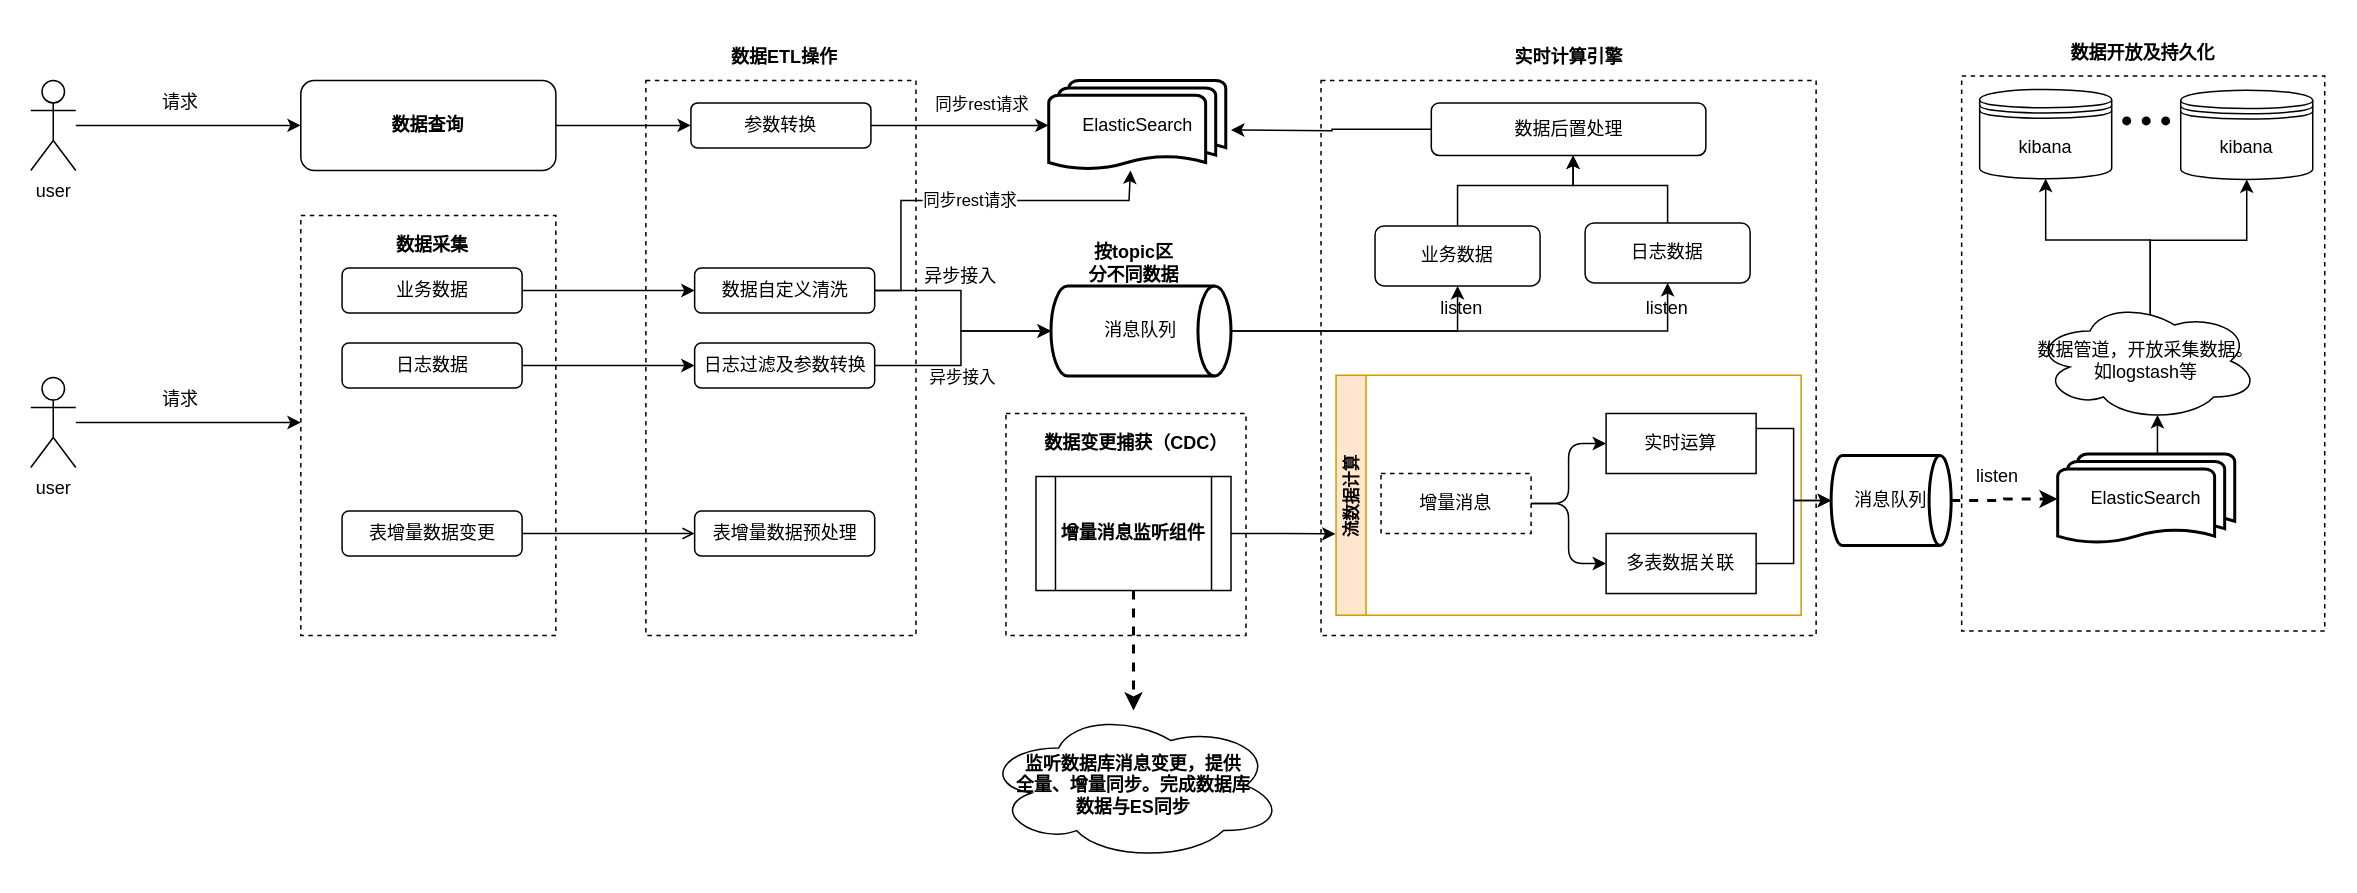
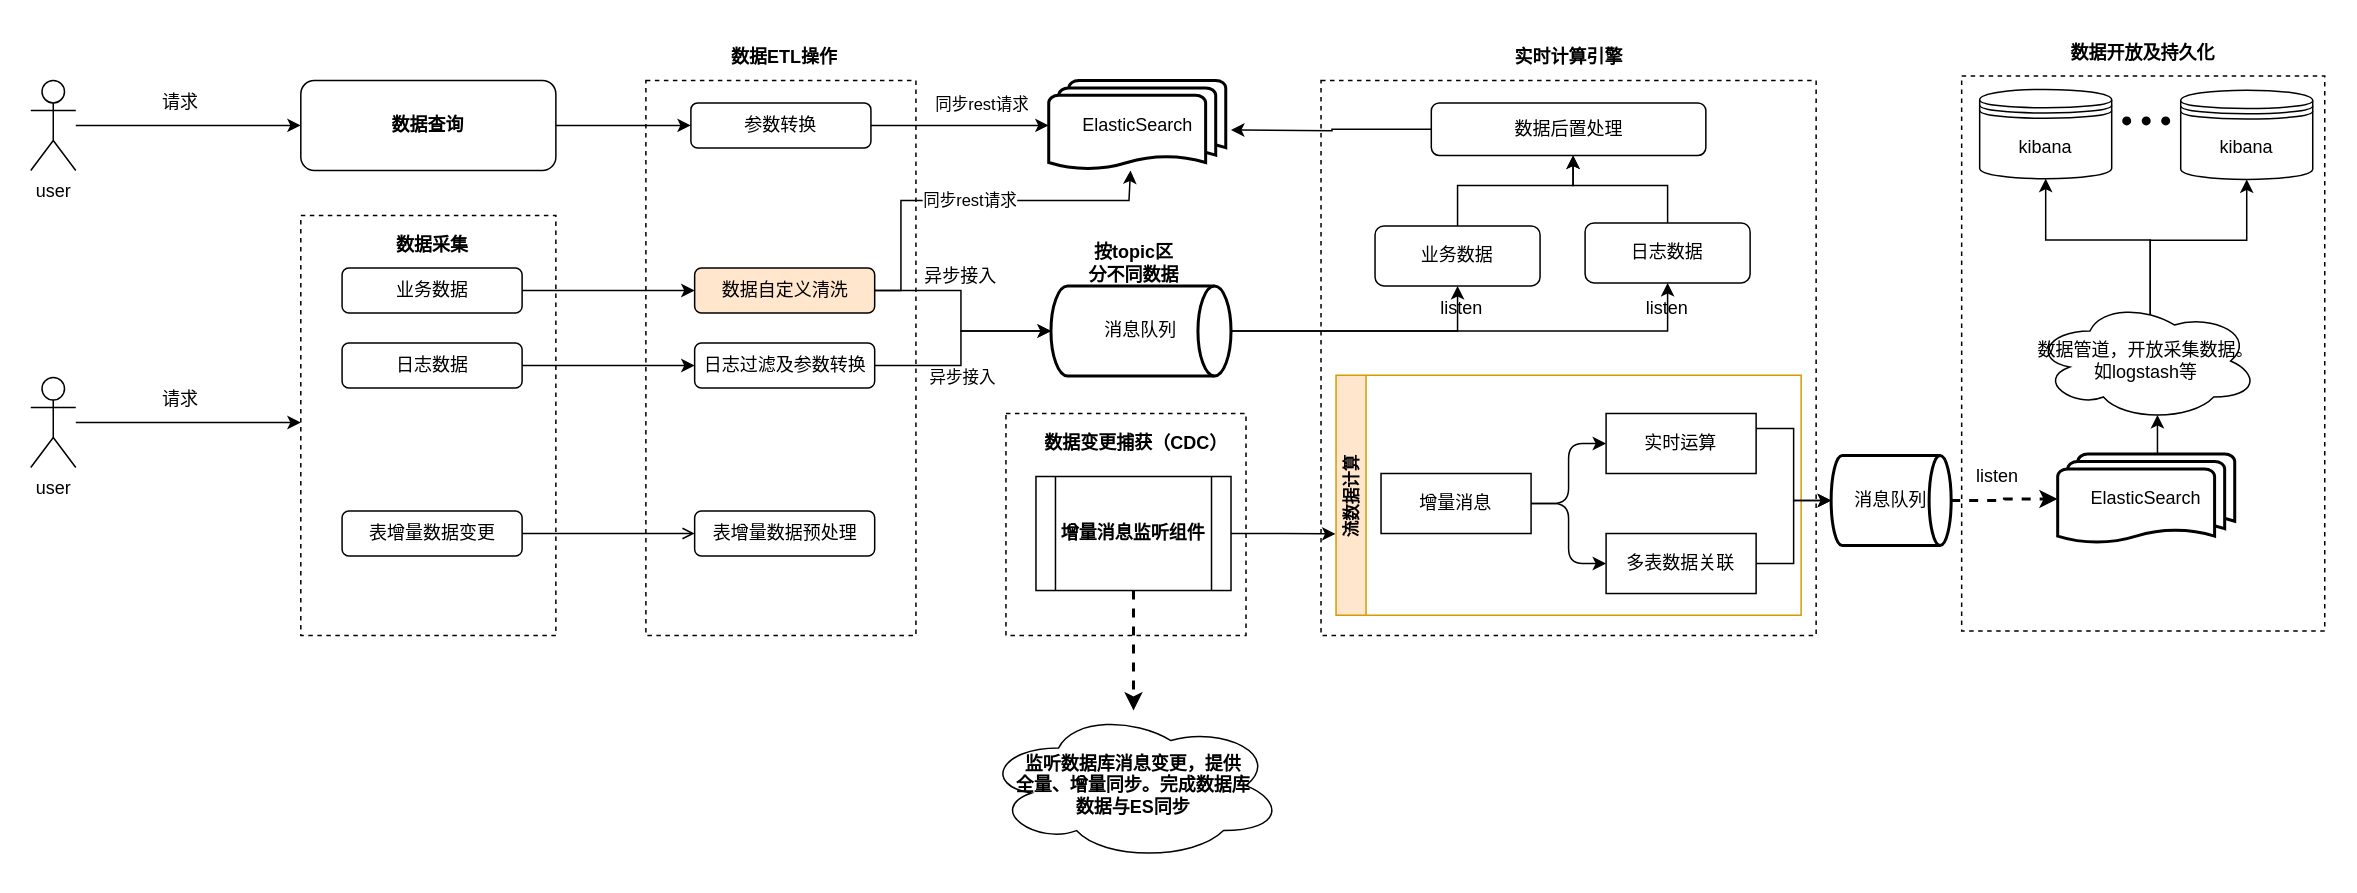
(785, 290) -> (785, 290)
(1456, 503) -> (1456, 503)
